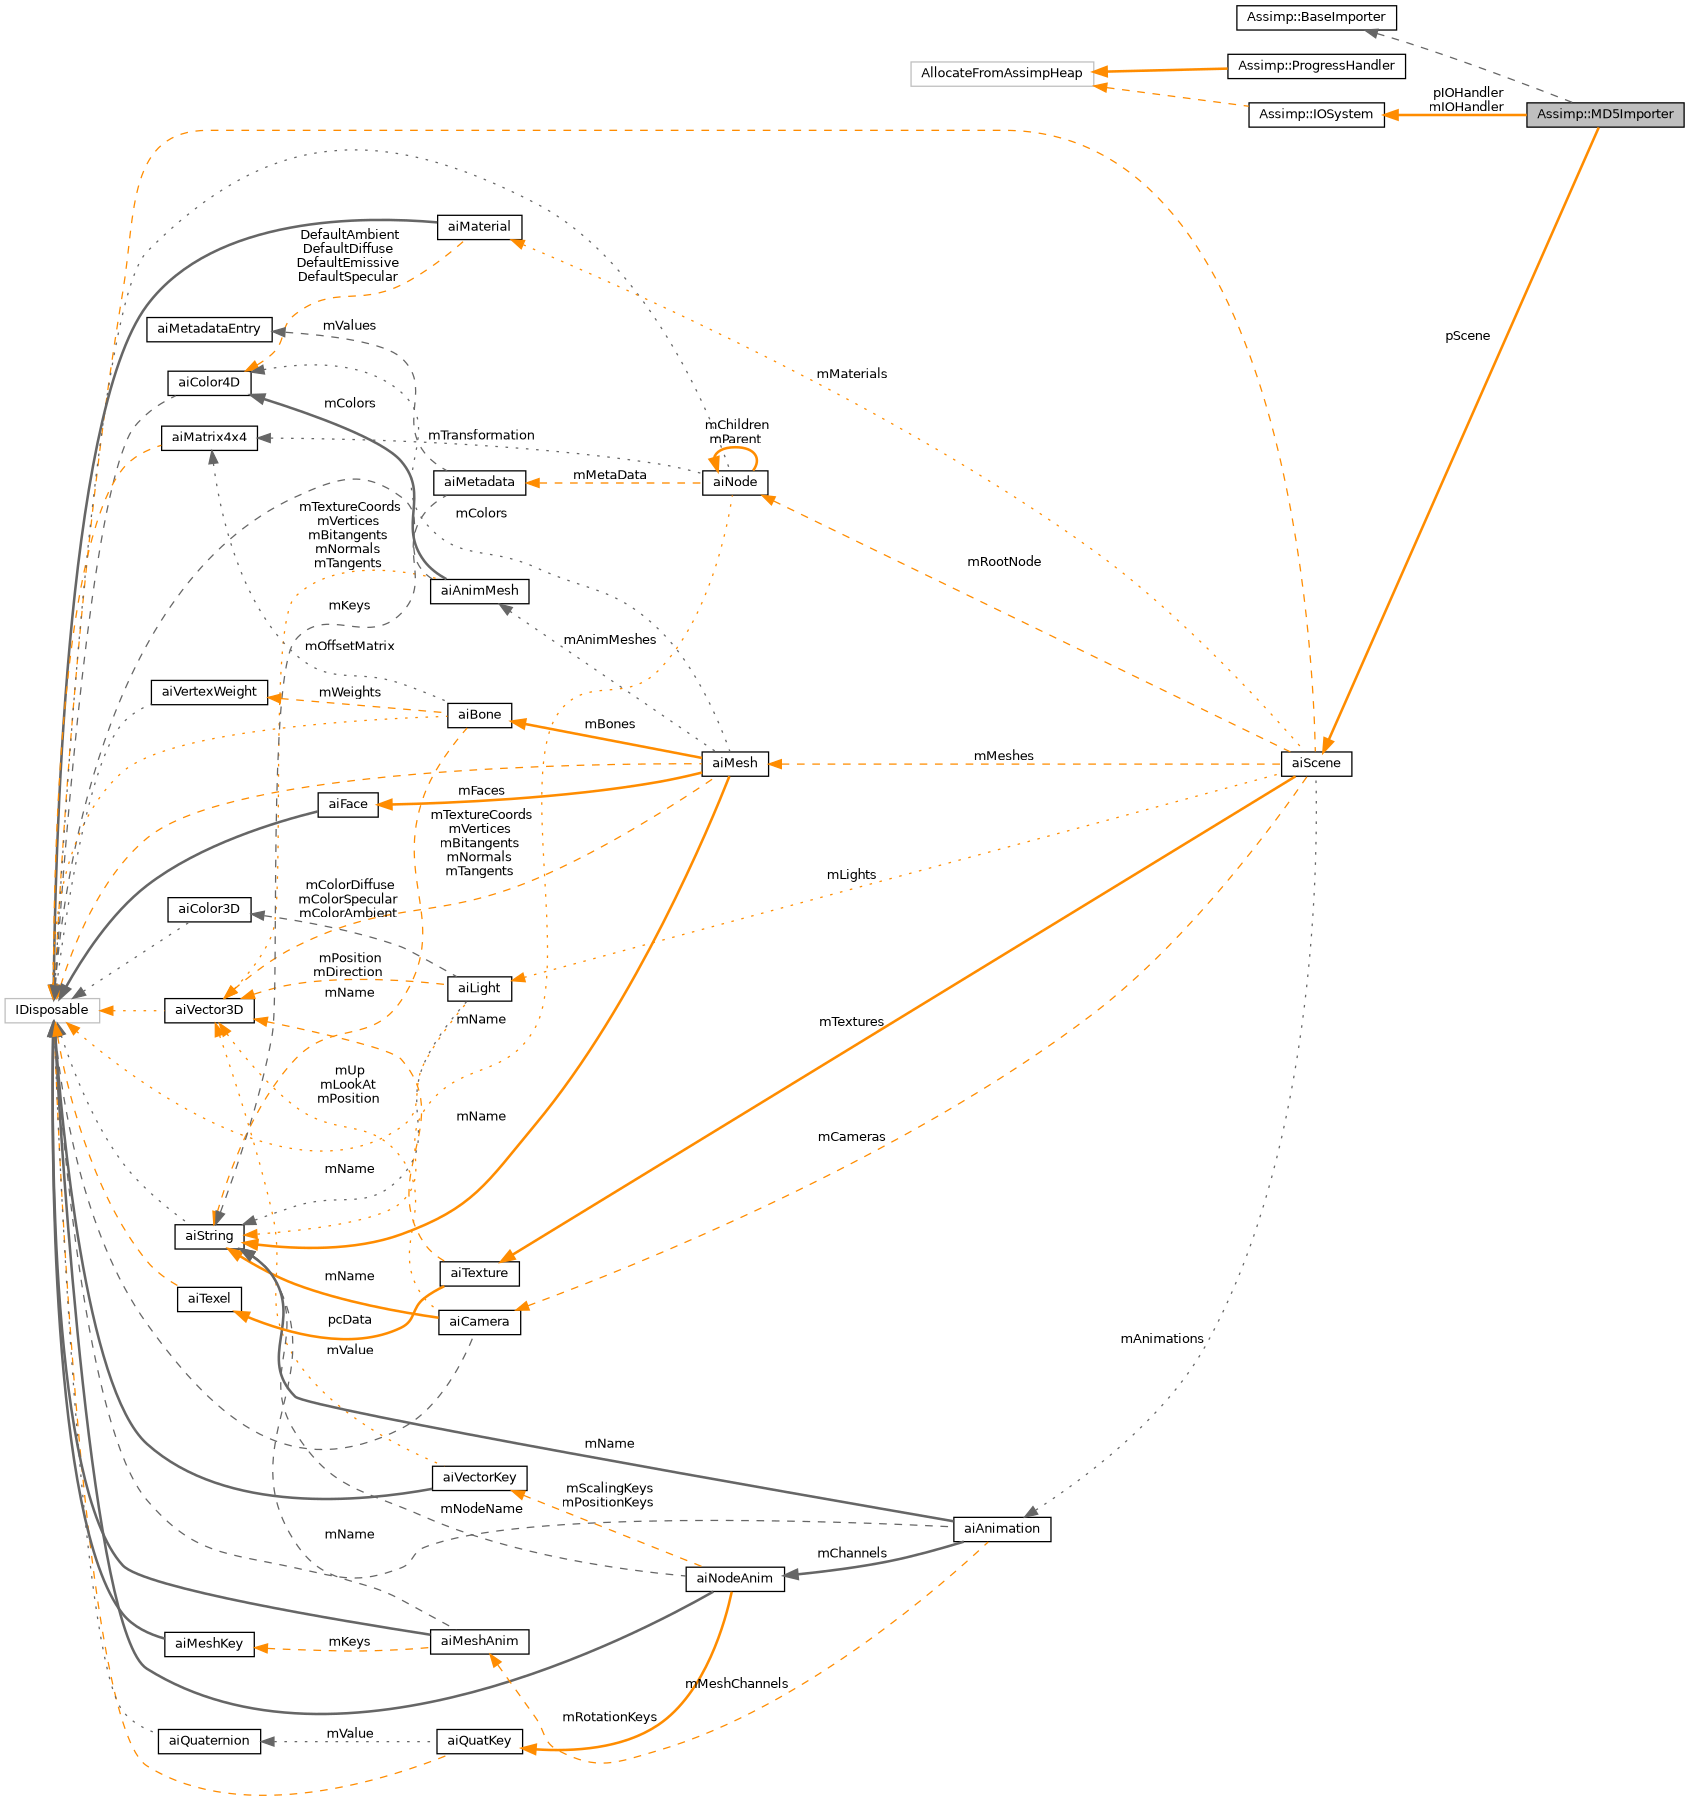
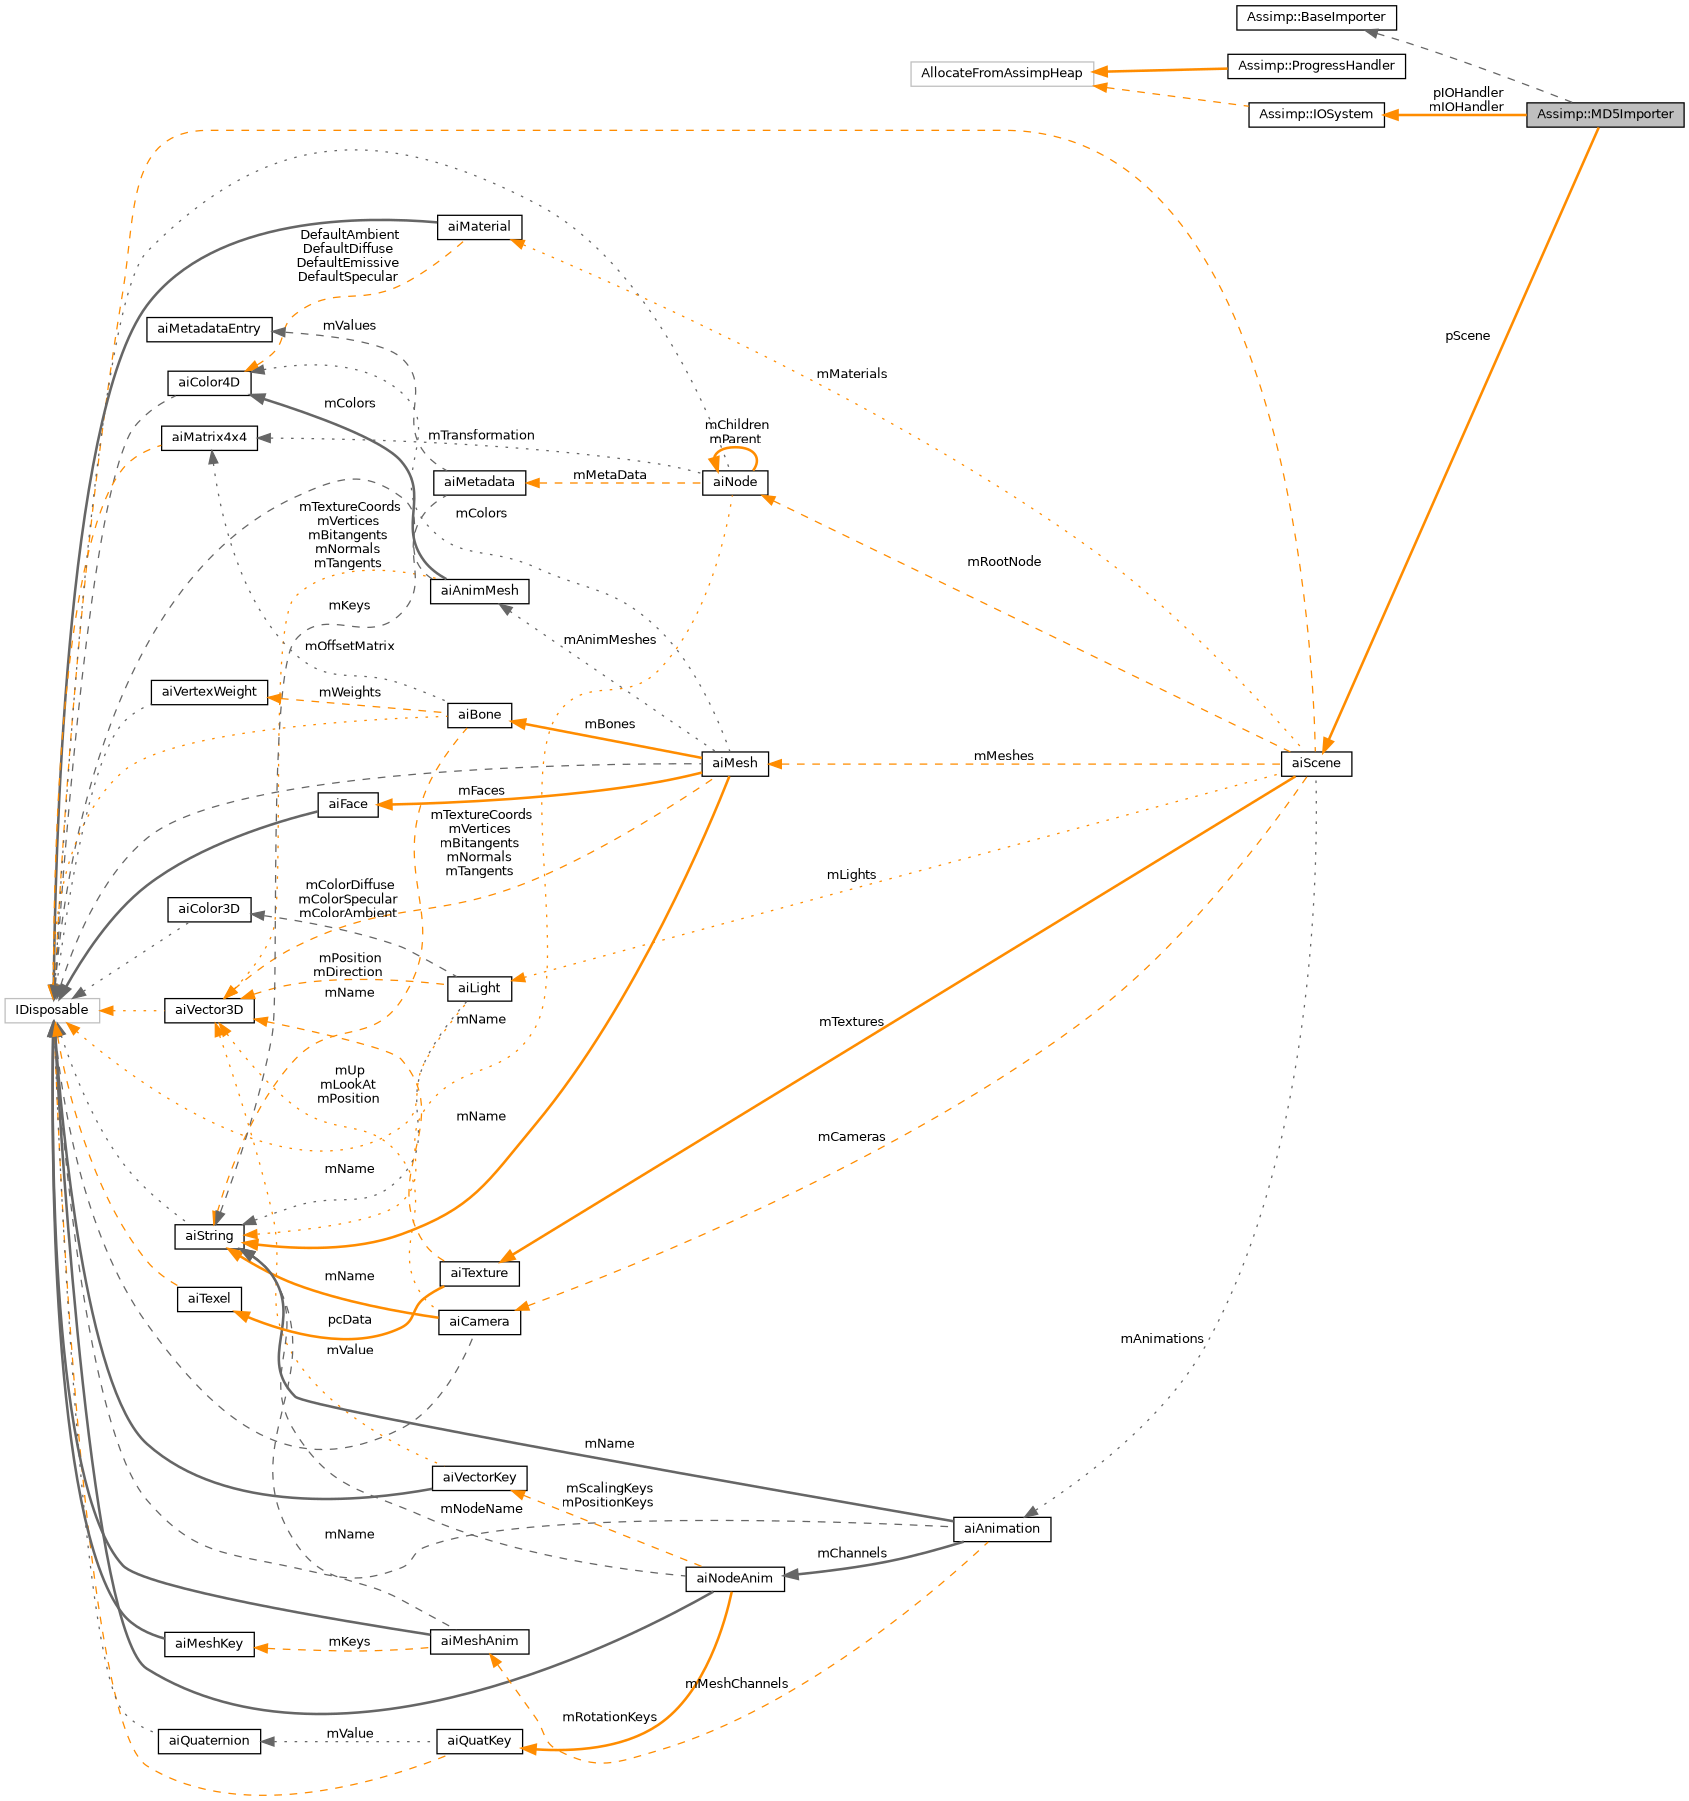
(334, 783) -> (334, 783)
